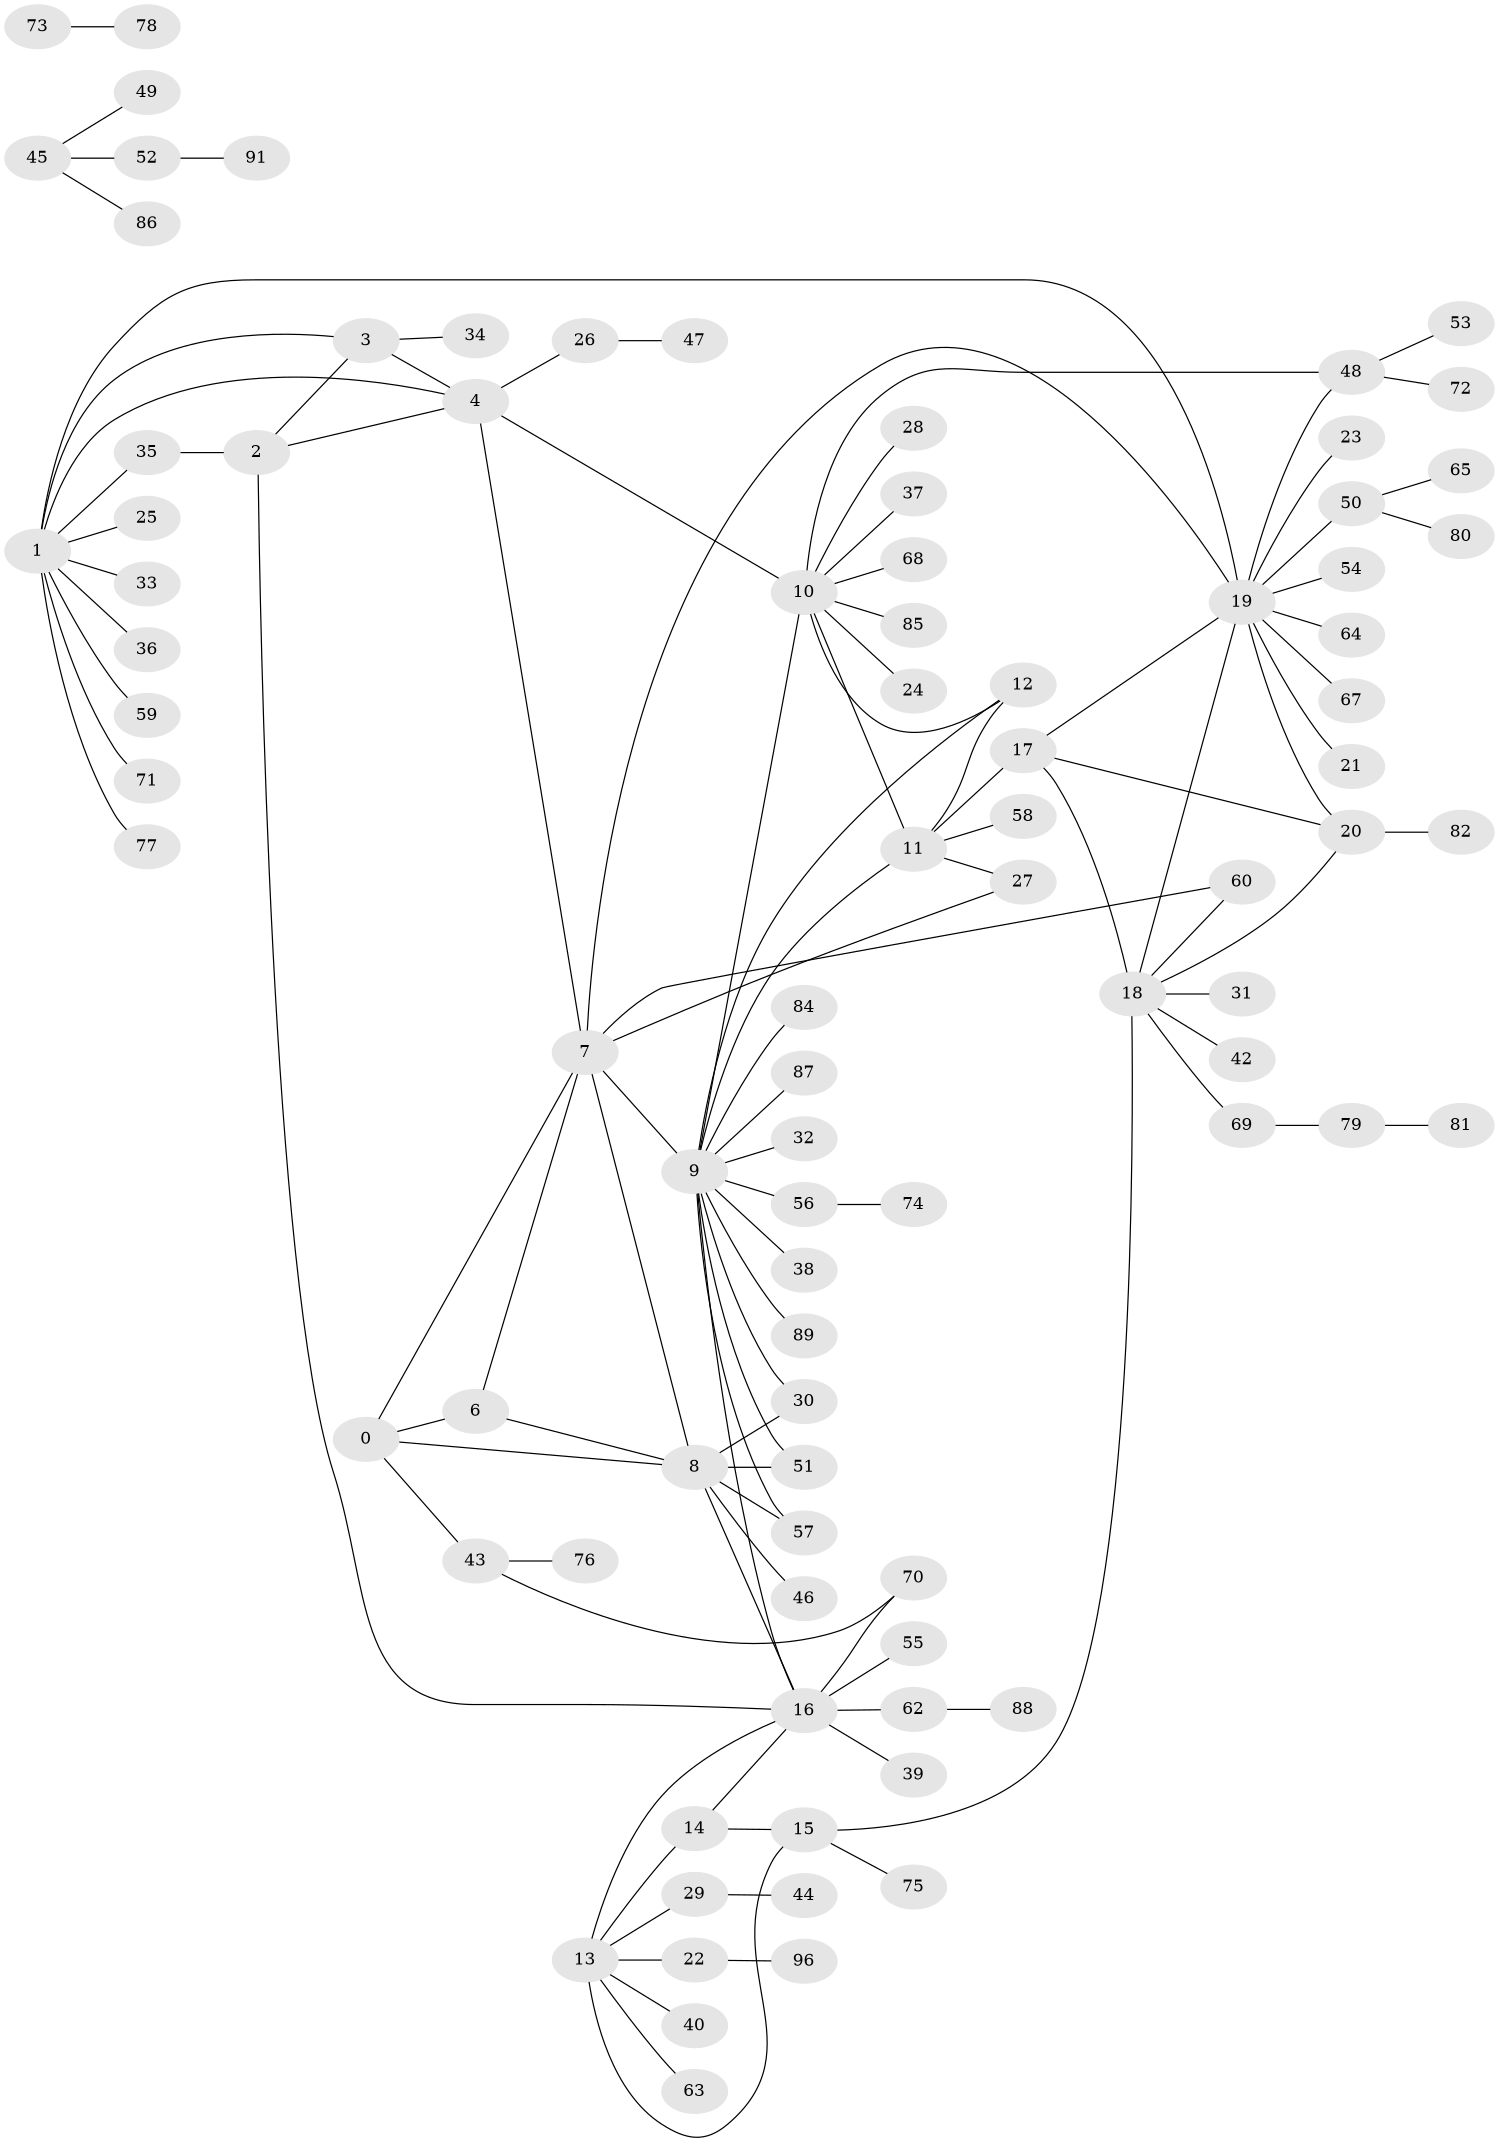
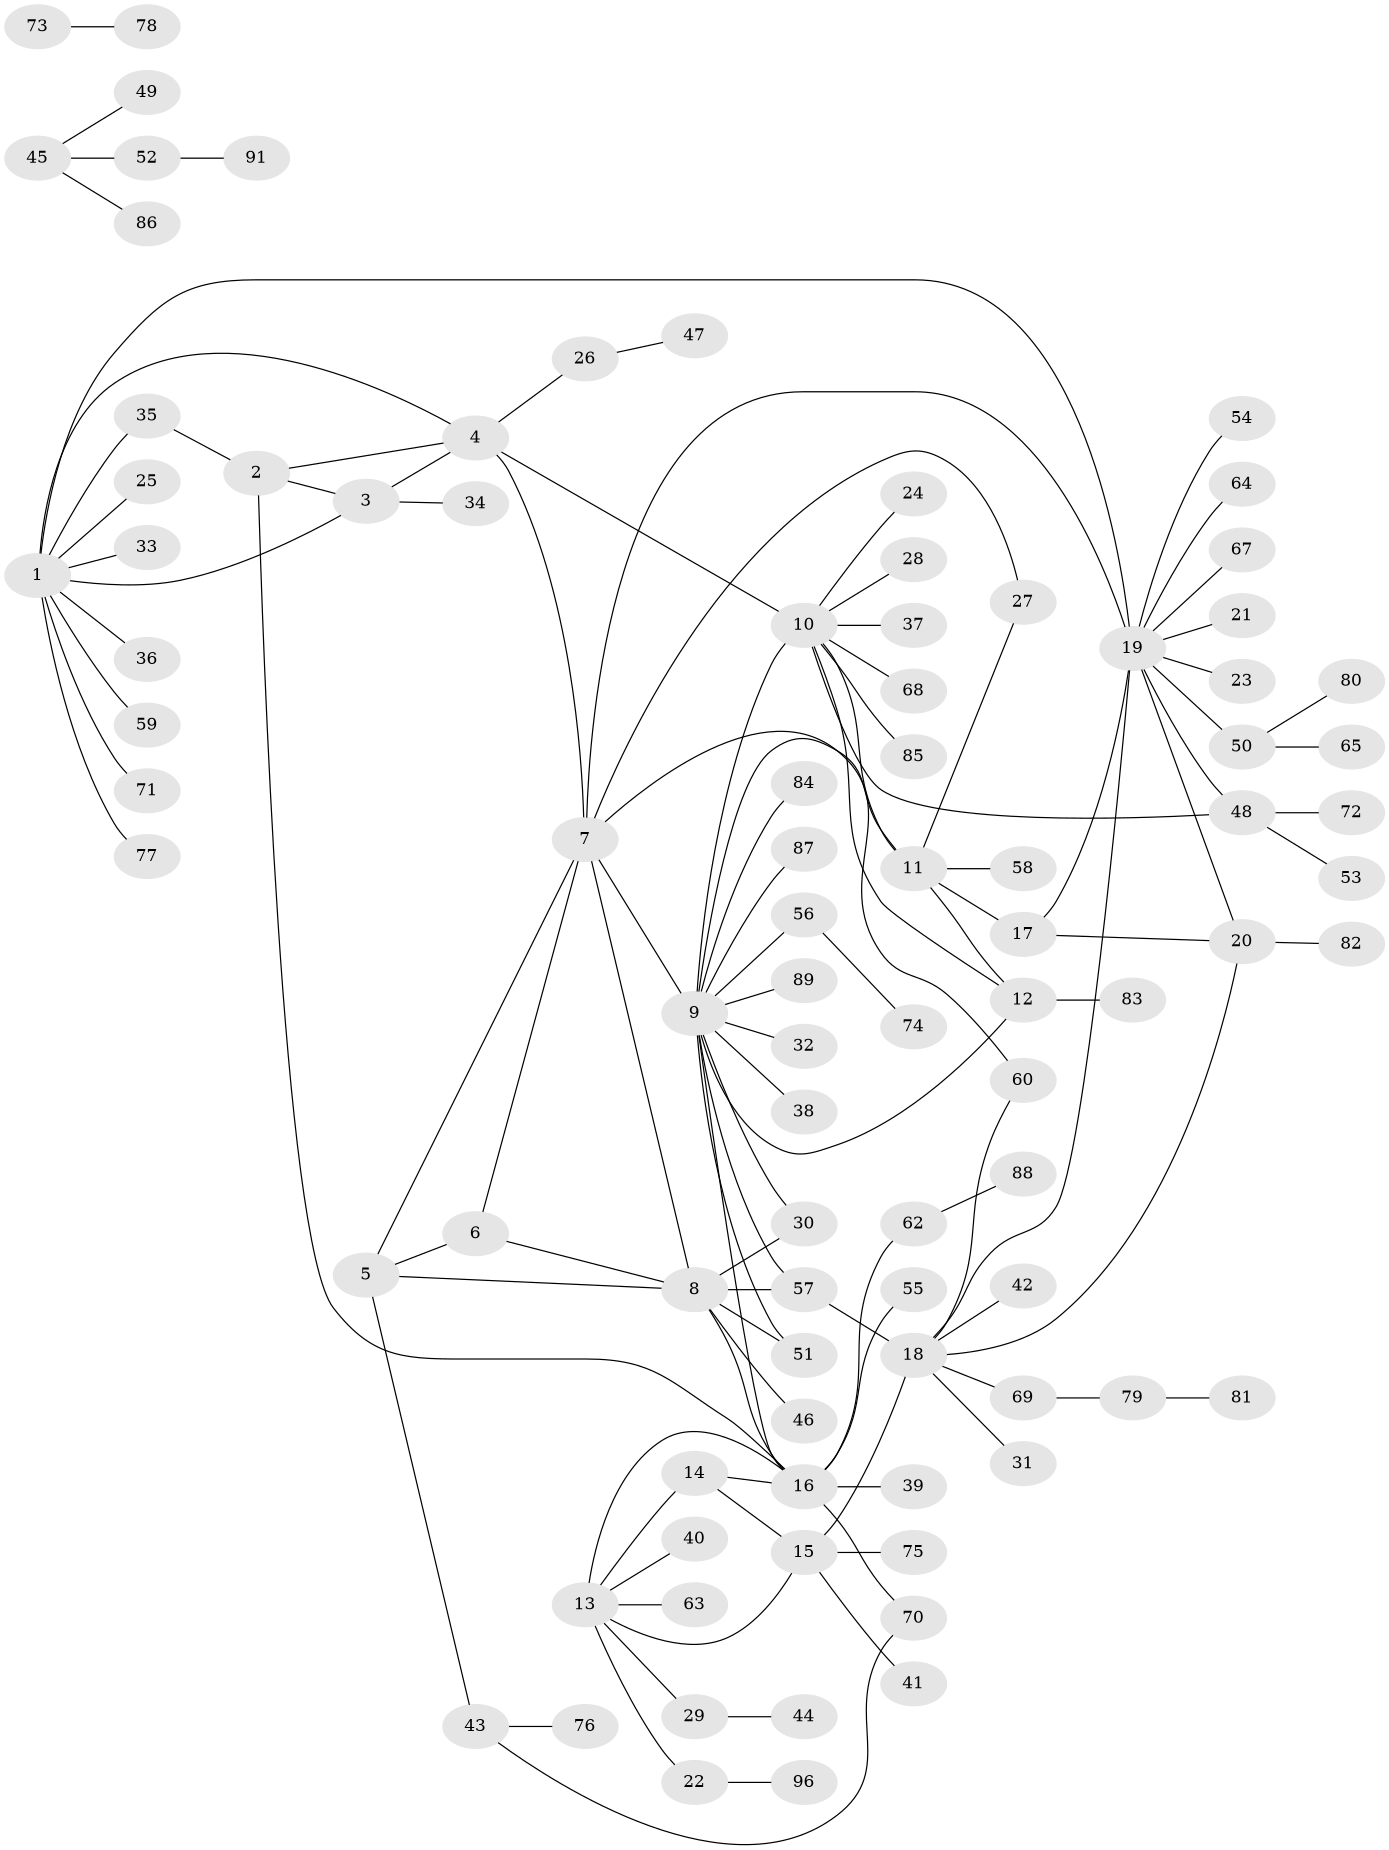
(1095, 866) -> (853, 1319)
none -> (1133, 1000)
(366, 1439) -> (366, 1275)
none -> (914, 1684)
